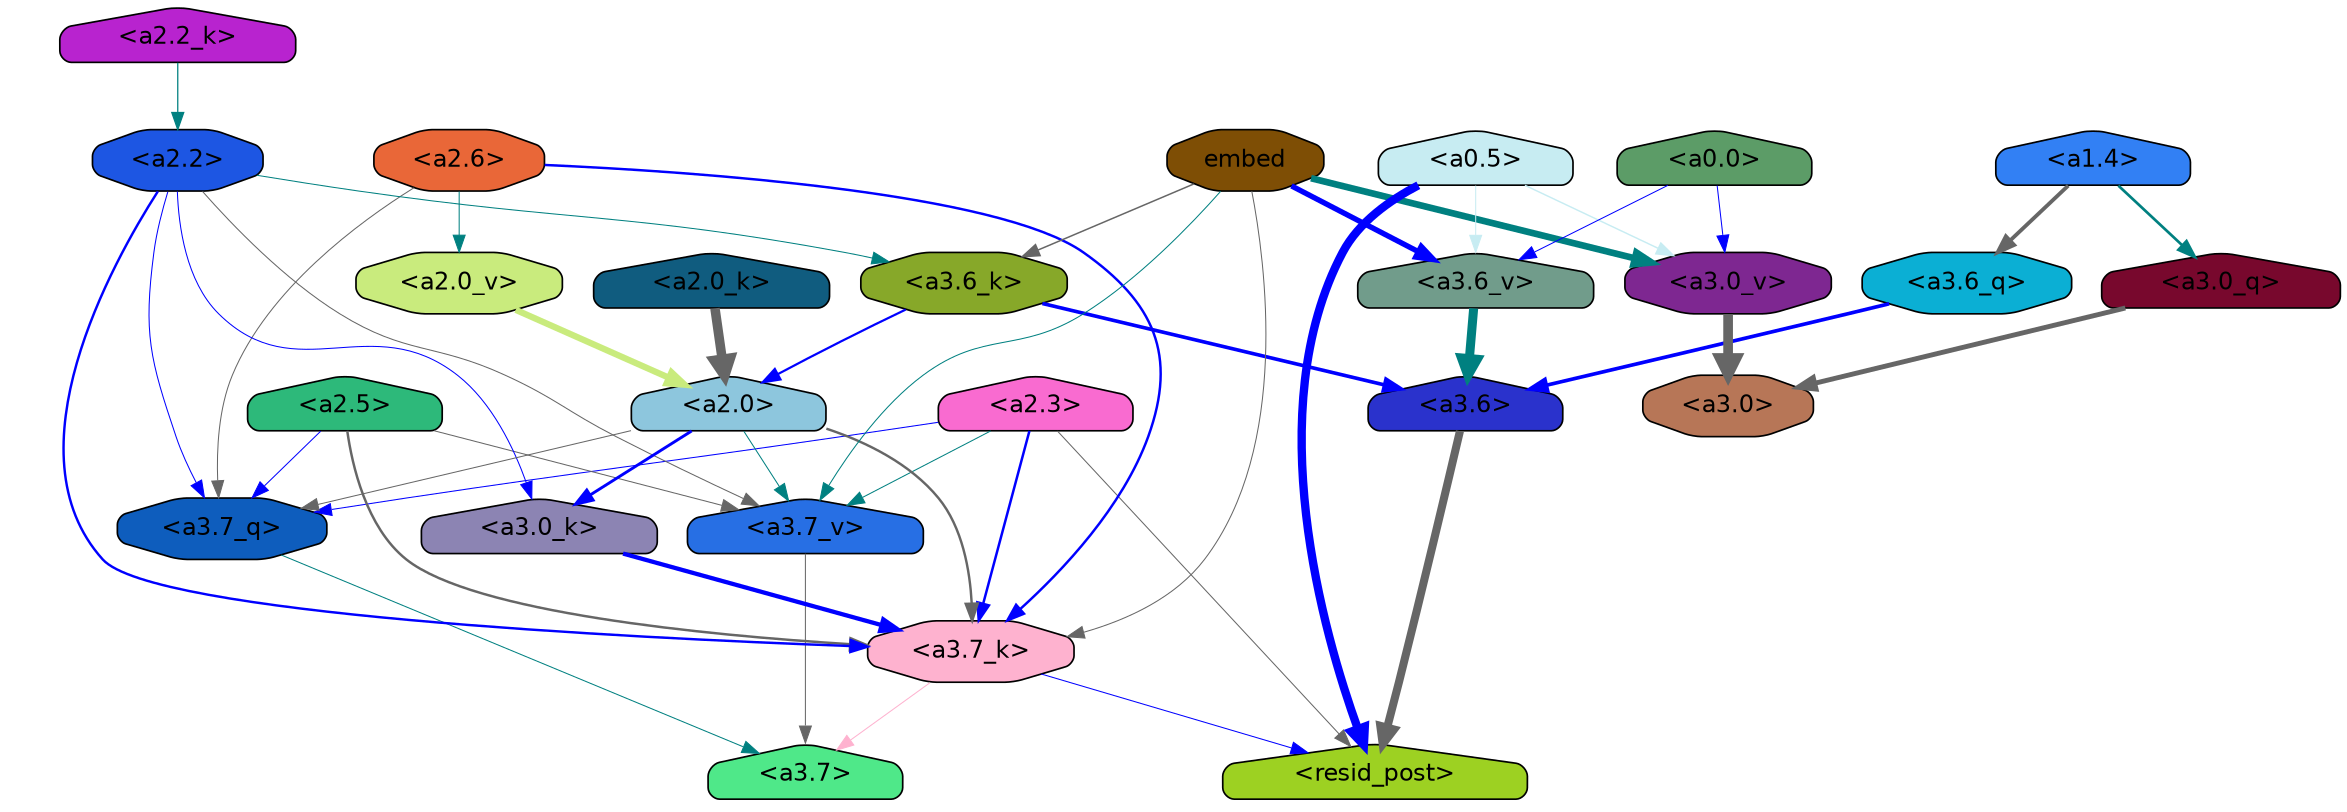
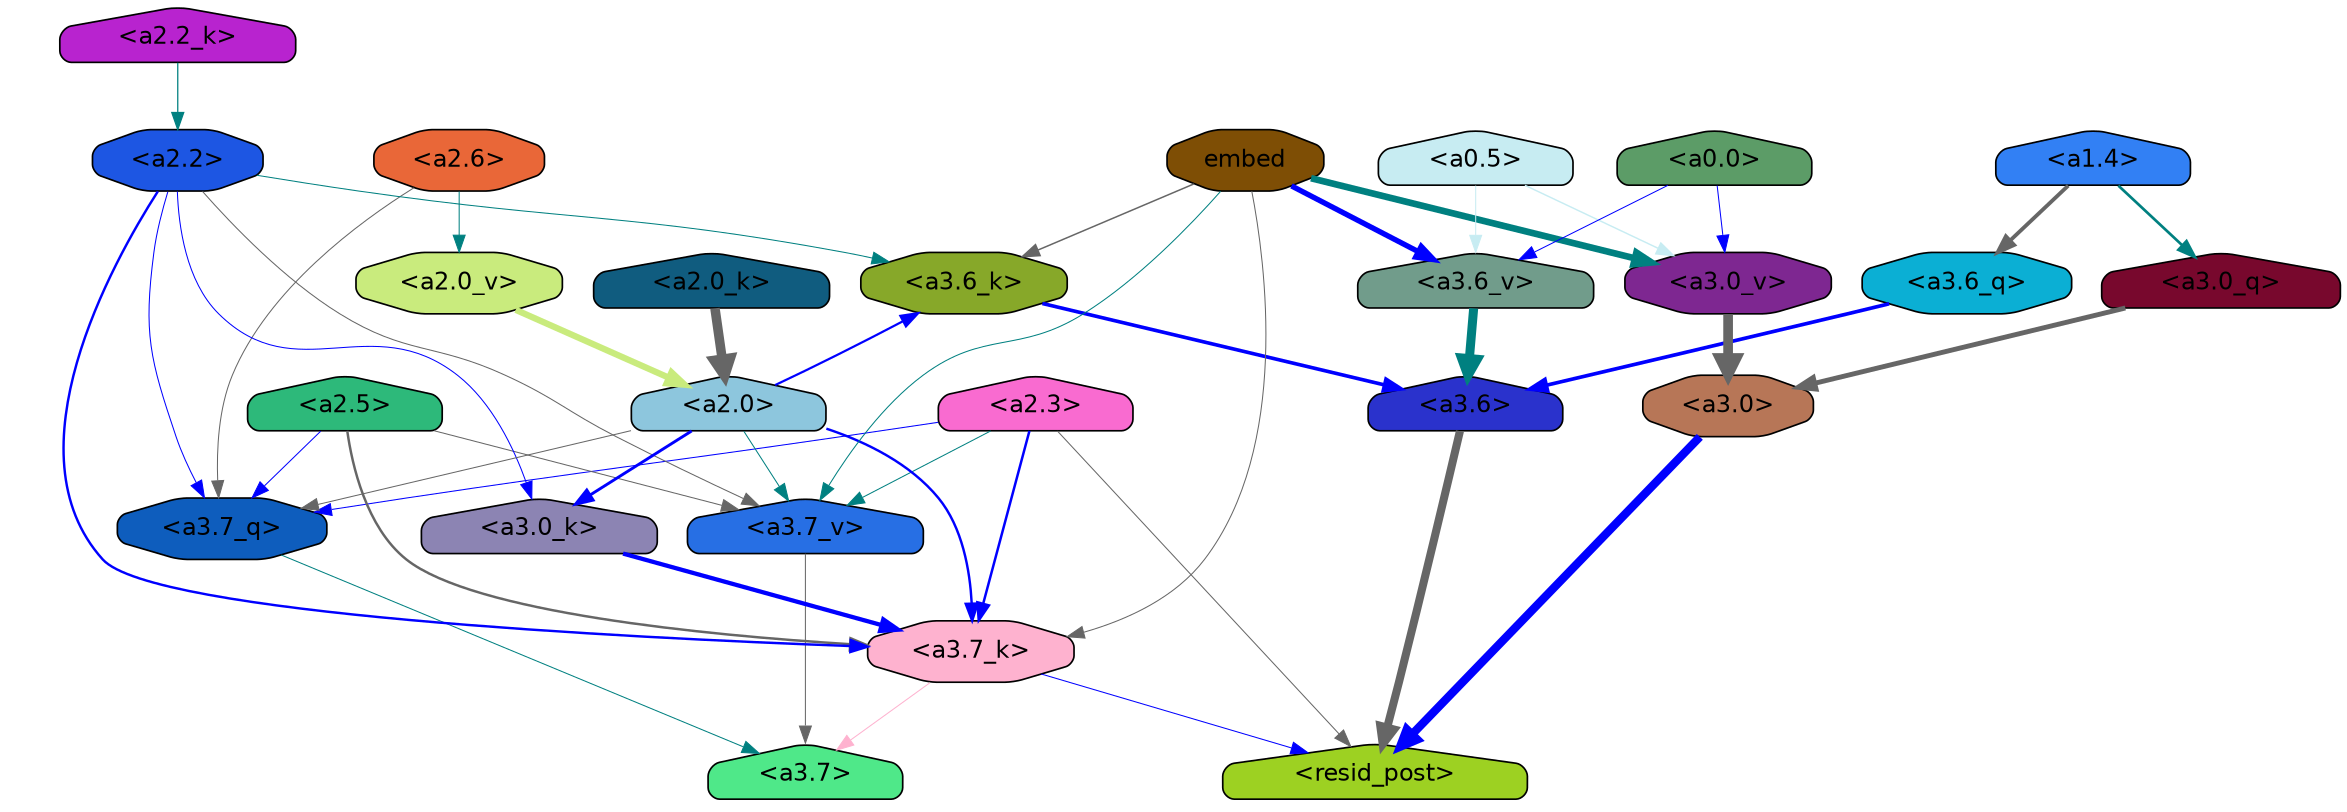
(1030, 228) -> none
(841, 341) -> (839, 354)
(1302, 440) -> (1556, 585)
(931, 490) -> (931, 490)
